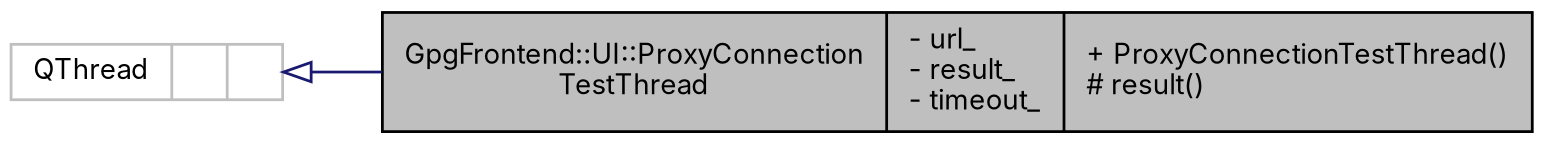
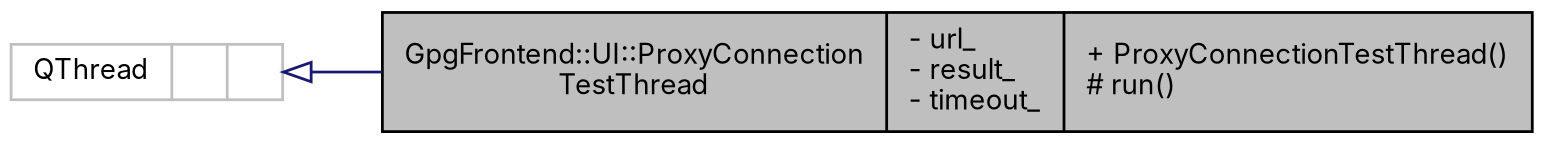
(1146, 86) -> (1132, 86)
